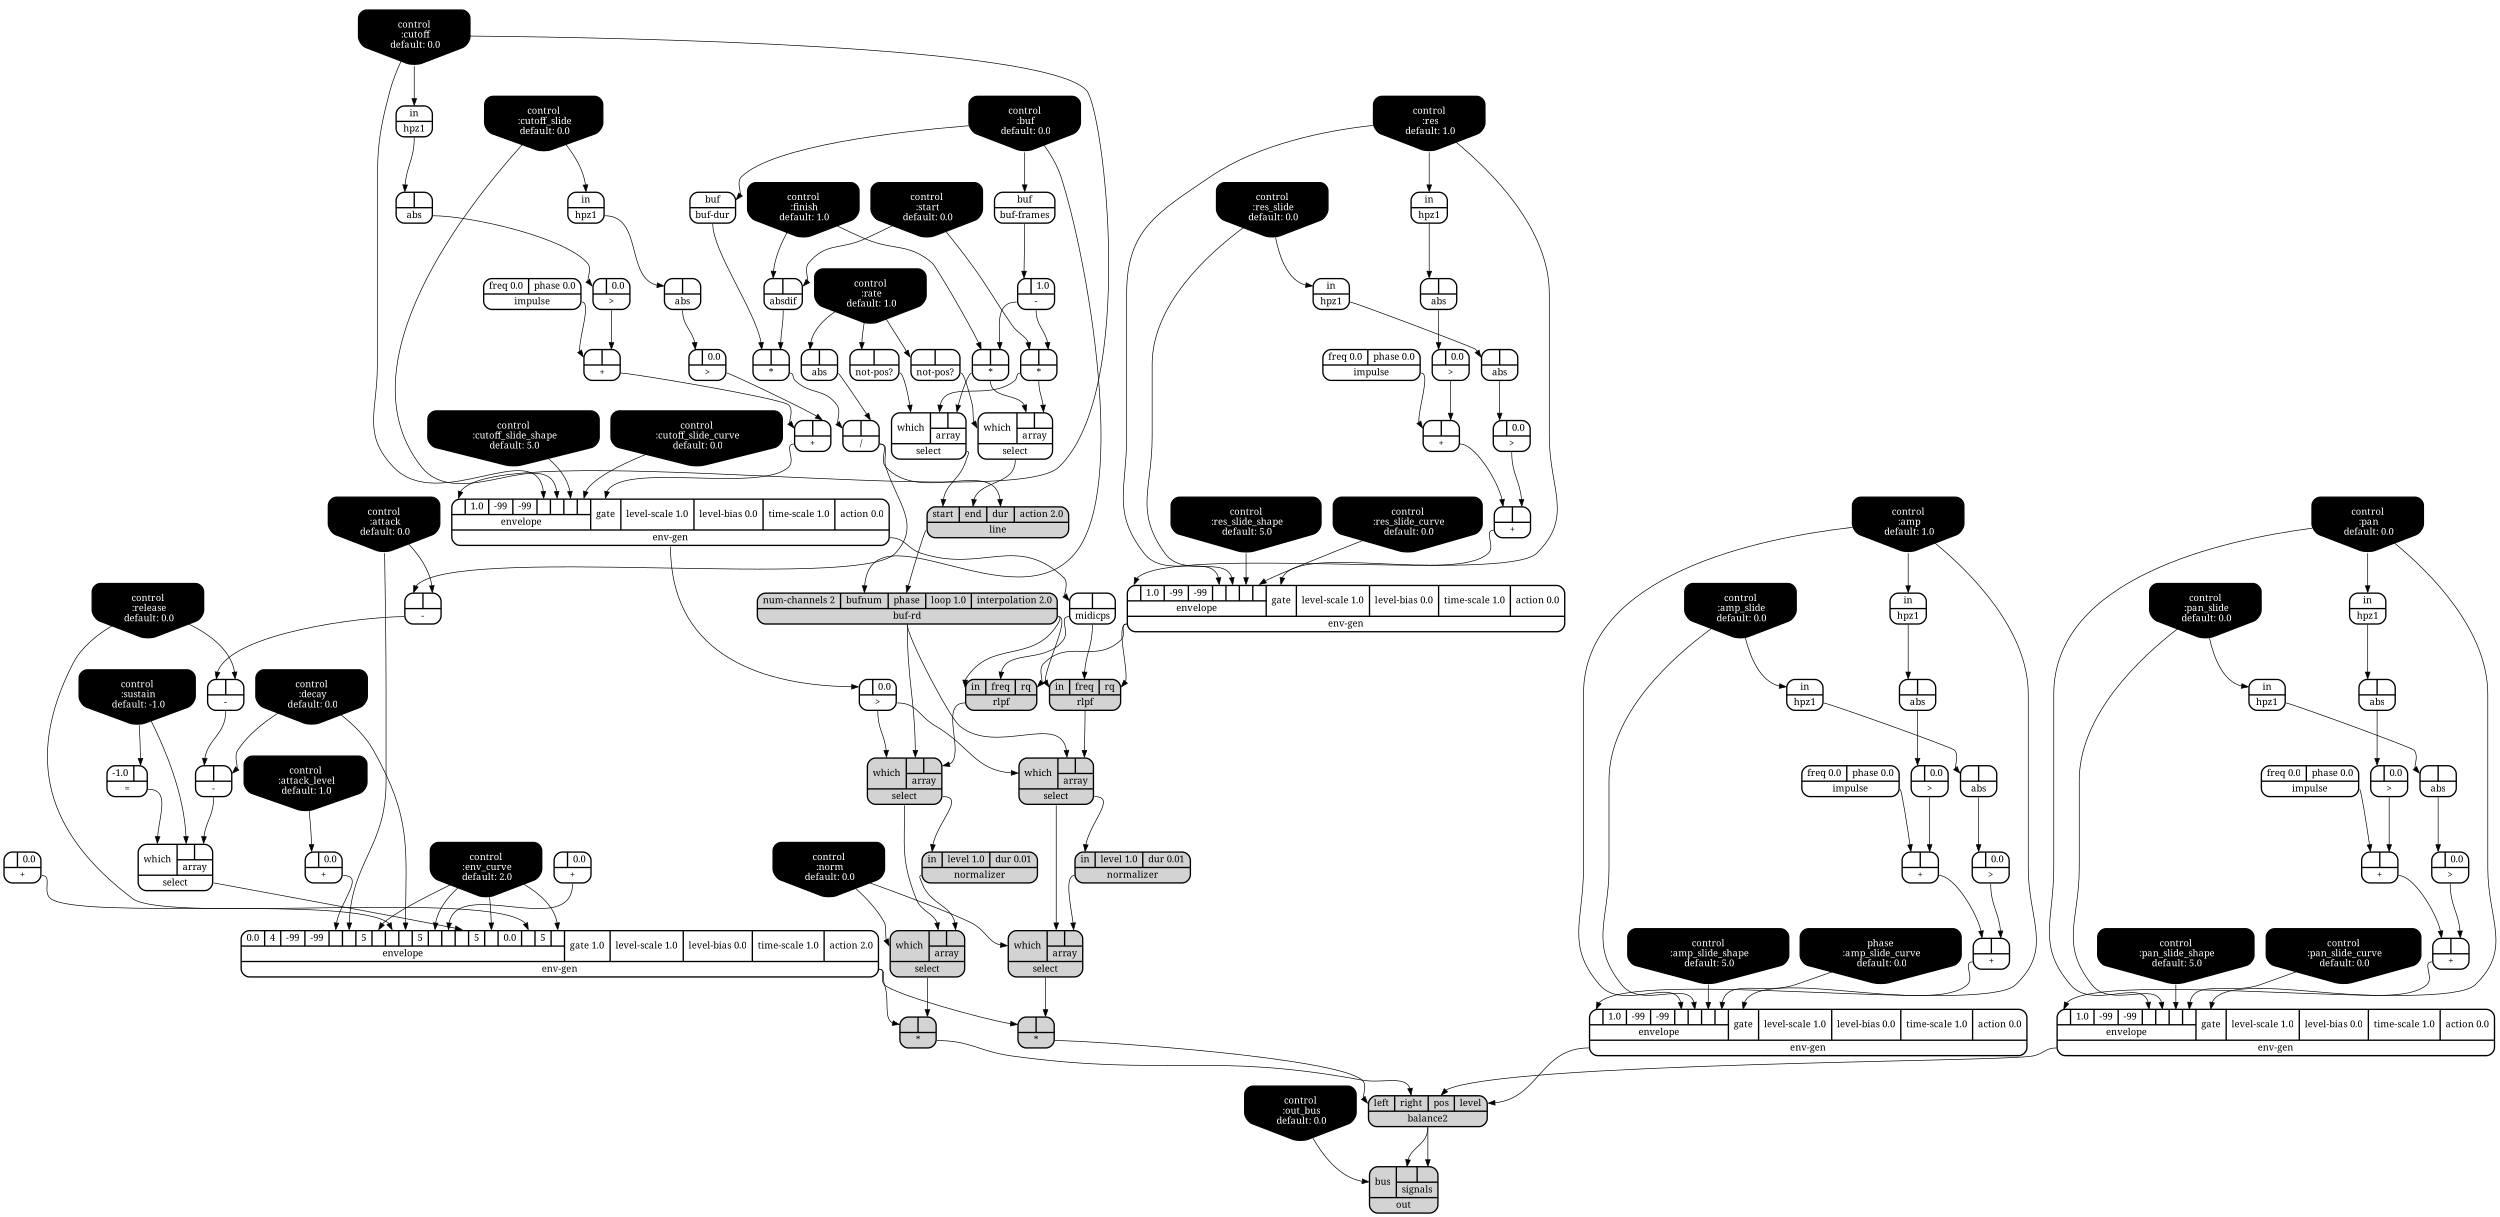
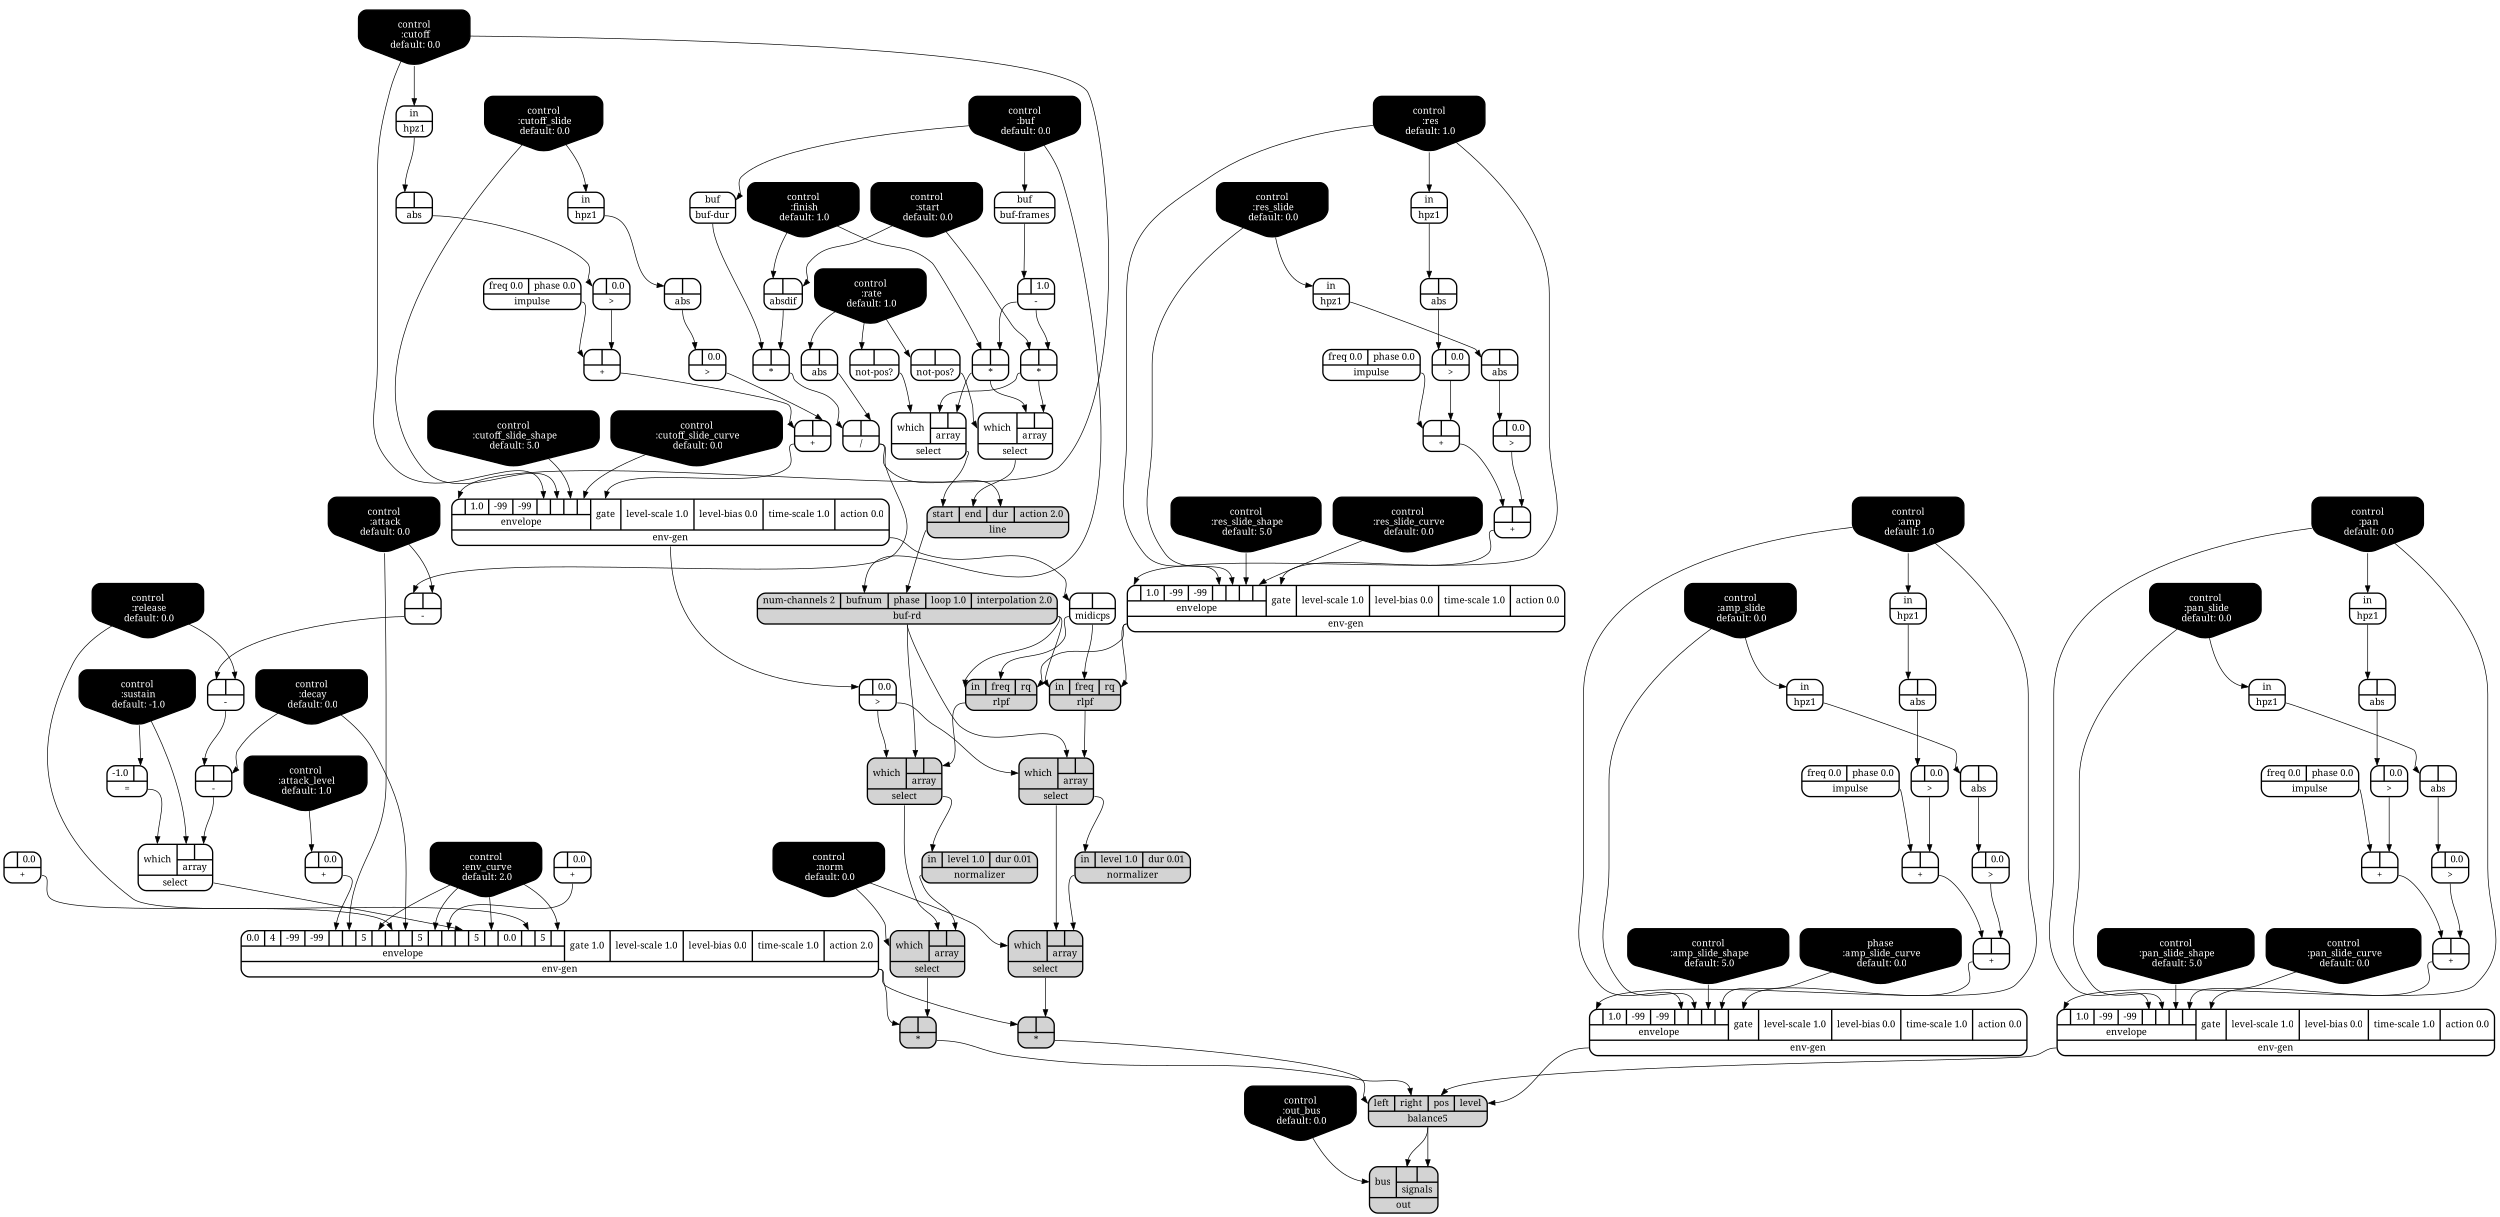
(1428, 1119) -> (1428, 1119)
